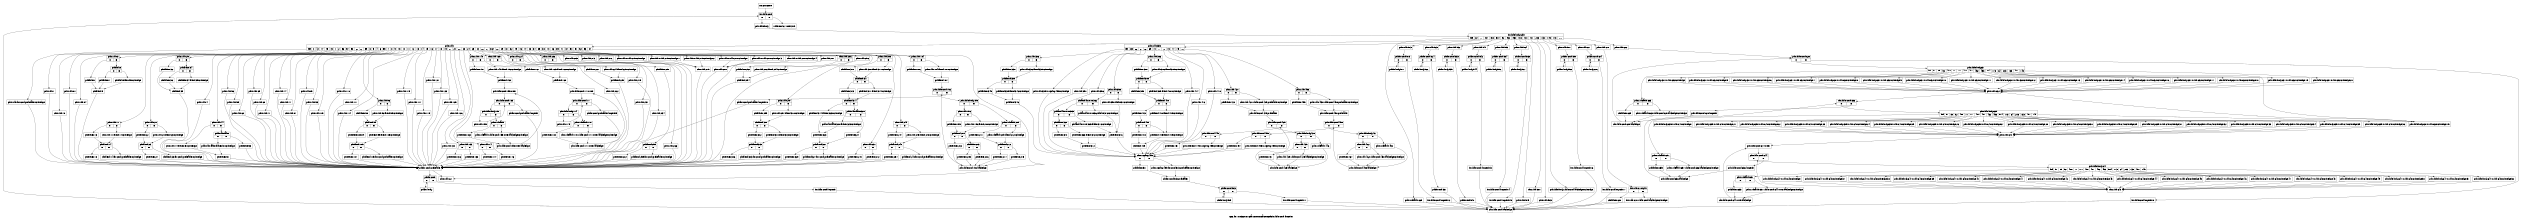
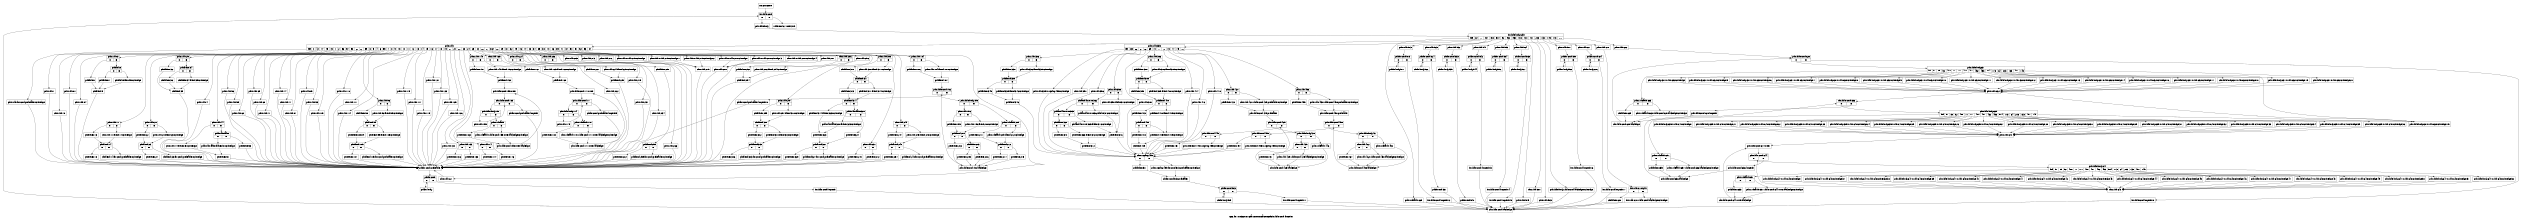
none -> (1145, 102)
(437, 173) -> (439, 174)
